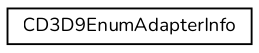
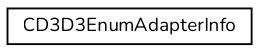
(130, 26) -> (130, 26)
